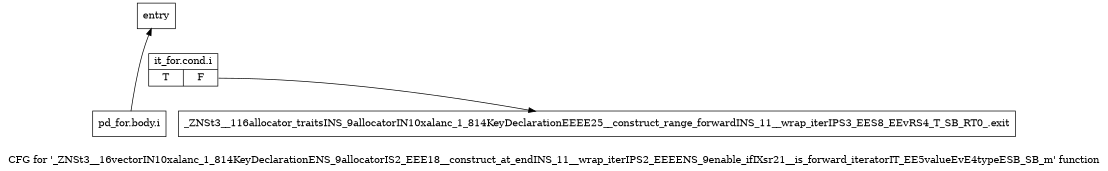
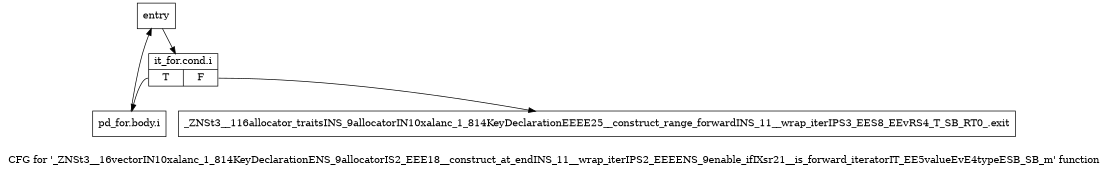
none -> (167, 38)
none -> (139, 88)
